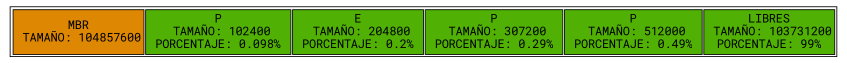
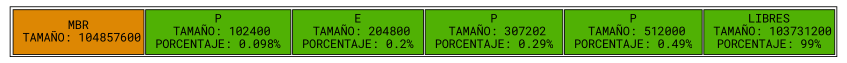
(494, 32) -> (494, 32)
